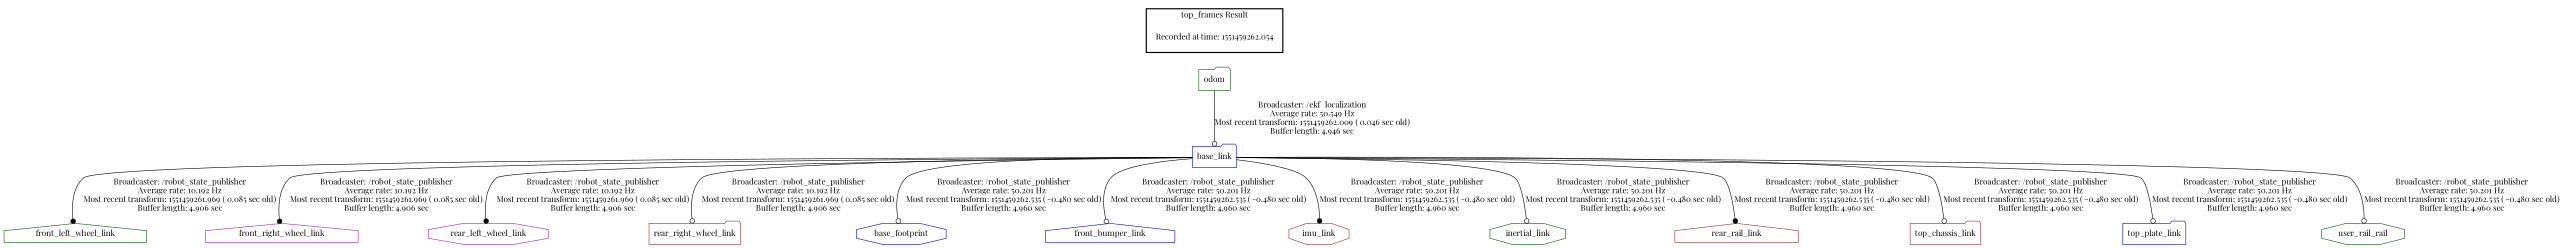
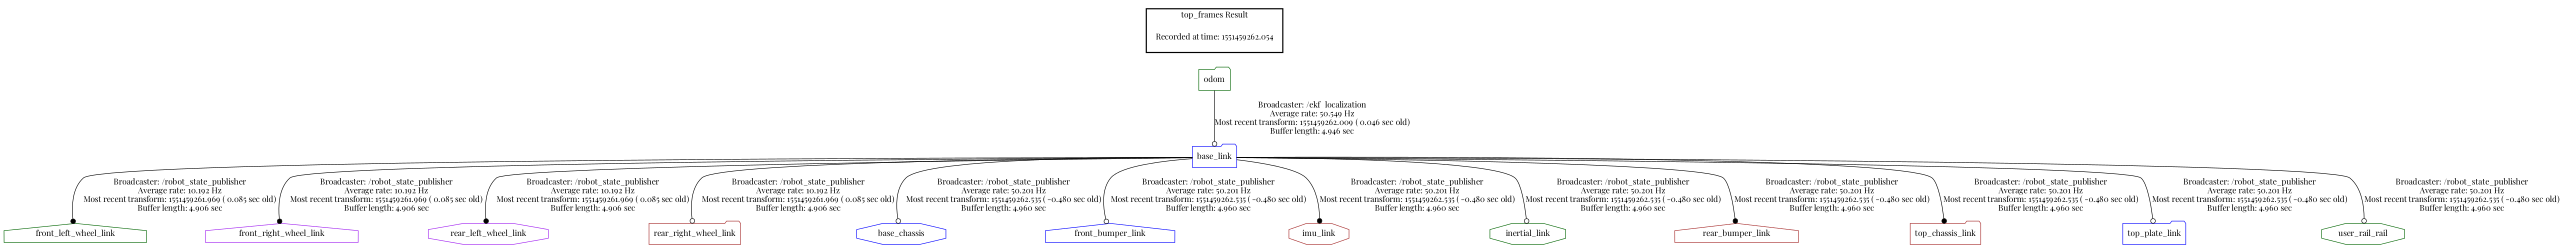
(1606, 159) -> (1606, 159)
(901, 234) -> (901, 234)
(1737, 234) -> (1737, 234)
